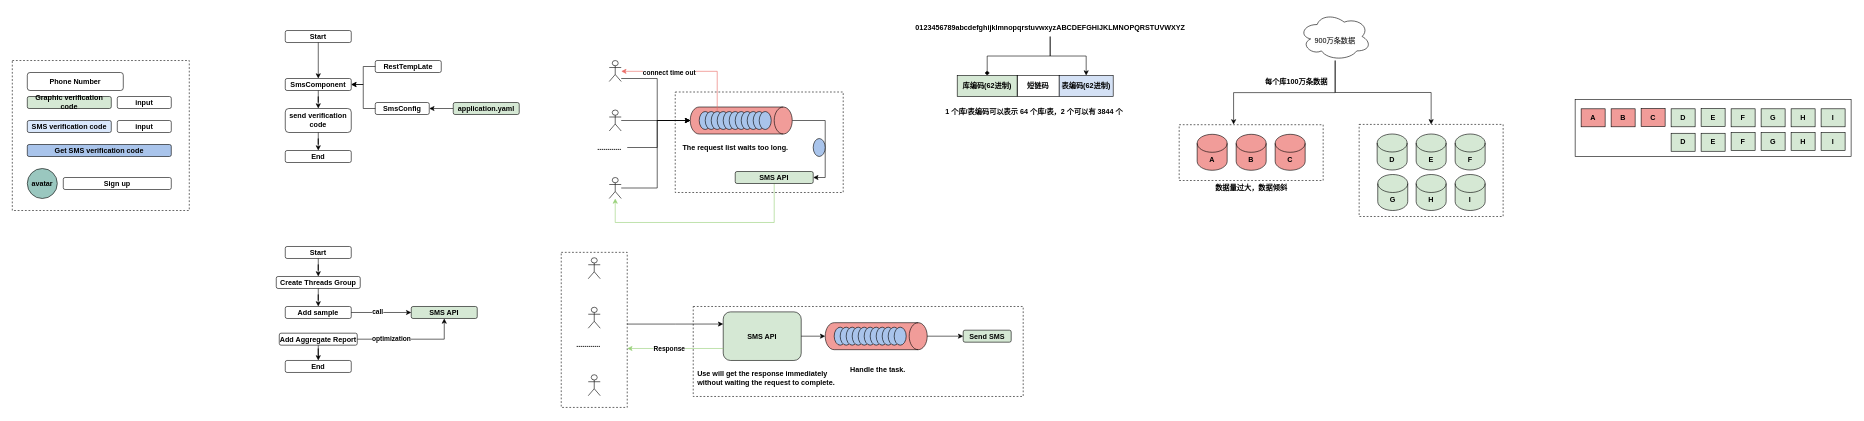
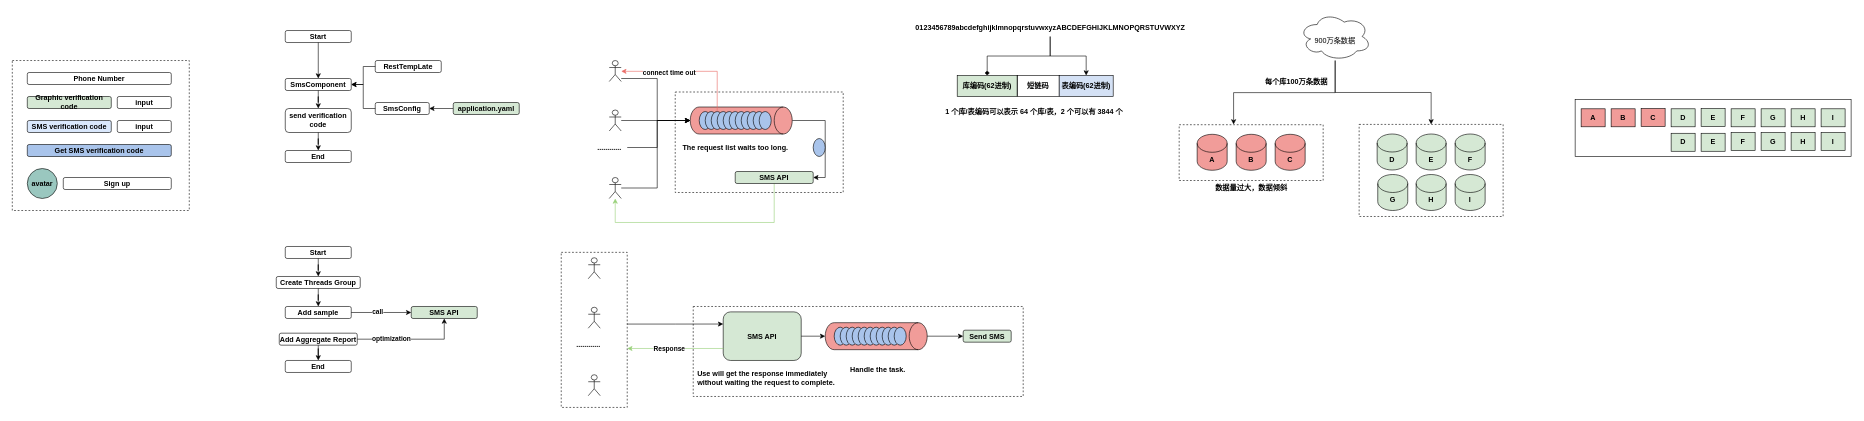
(75, 81) -> (99, 78)
